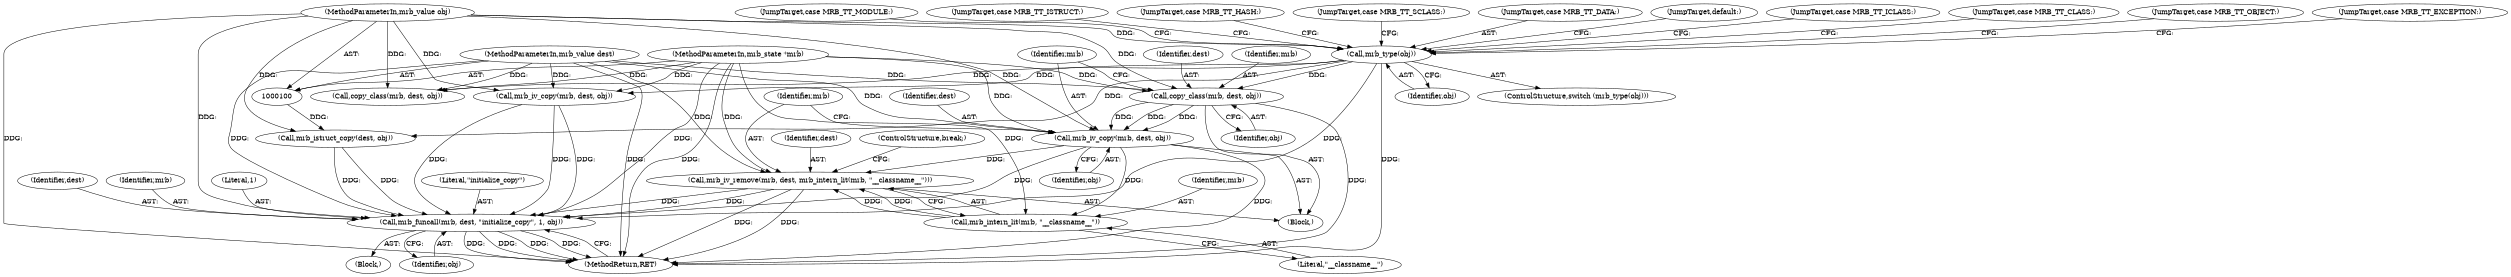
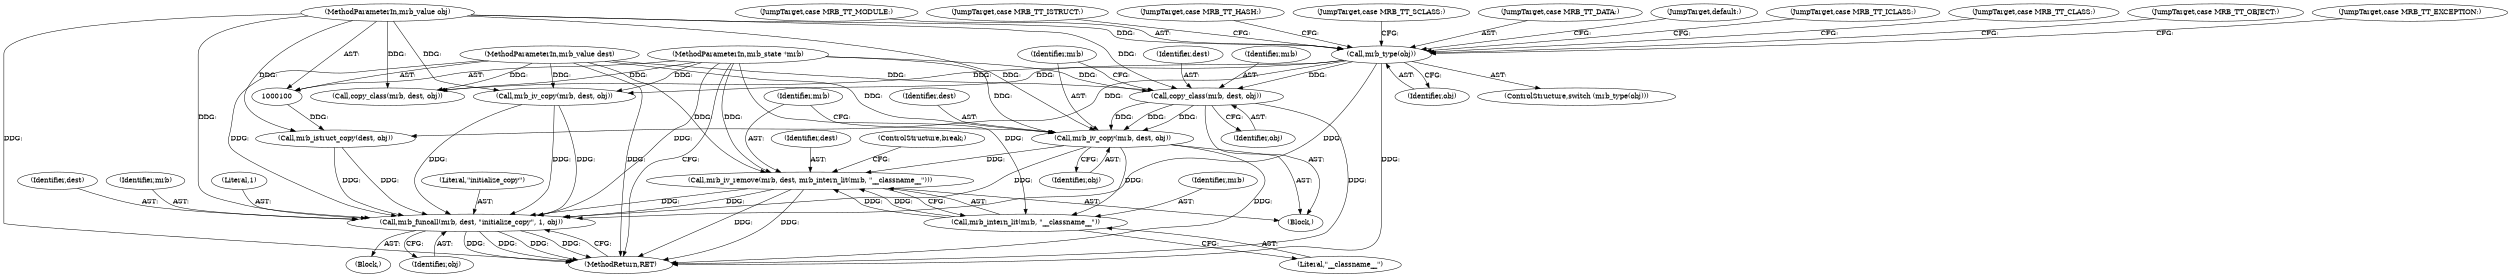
(1164, 34) -> (1164, 34)
(692, 160) -> (692, 160)
